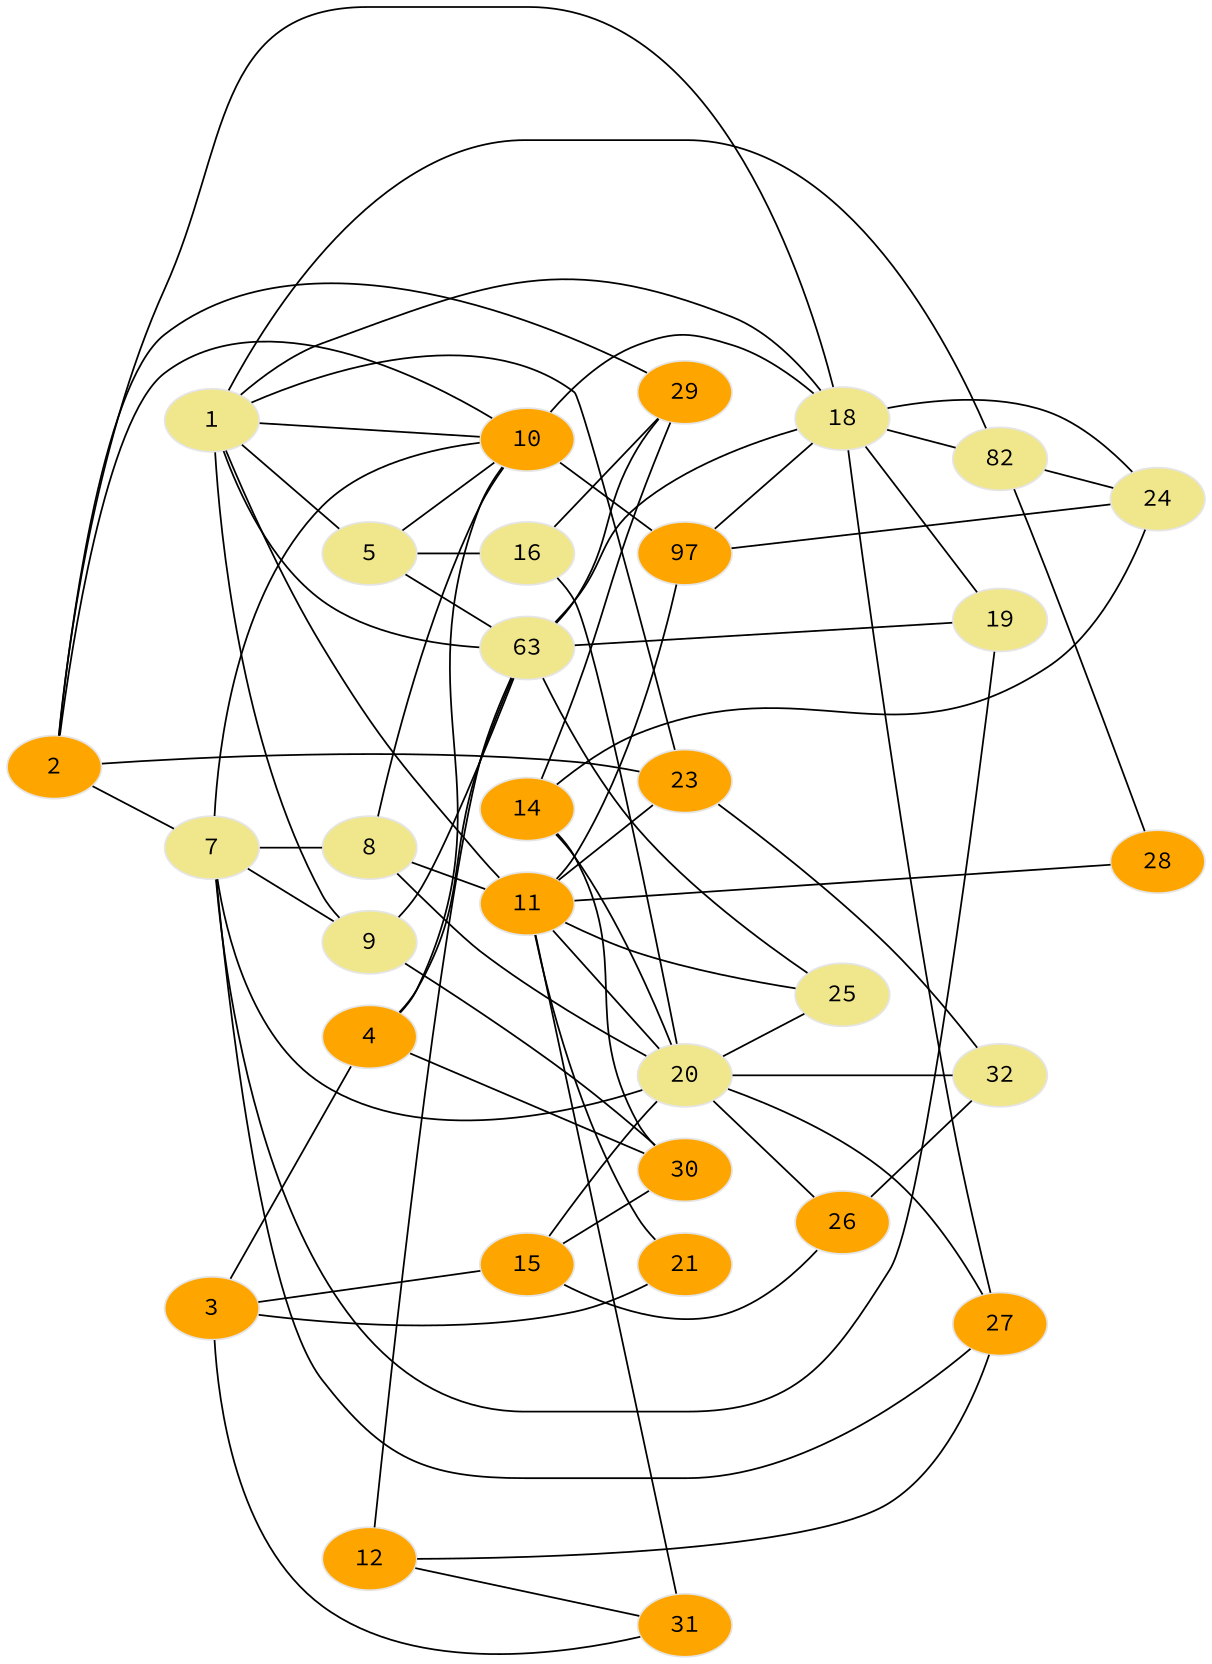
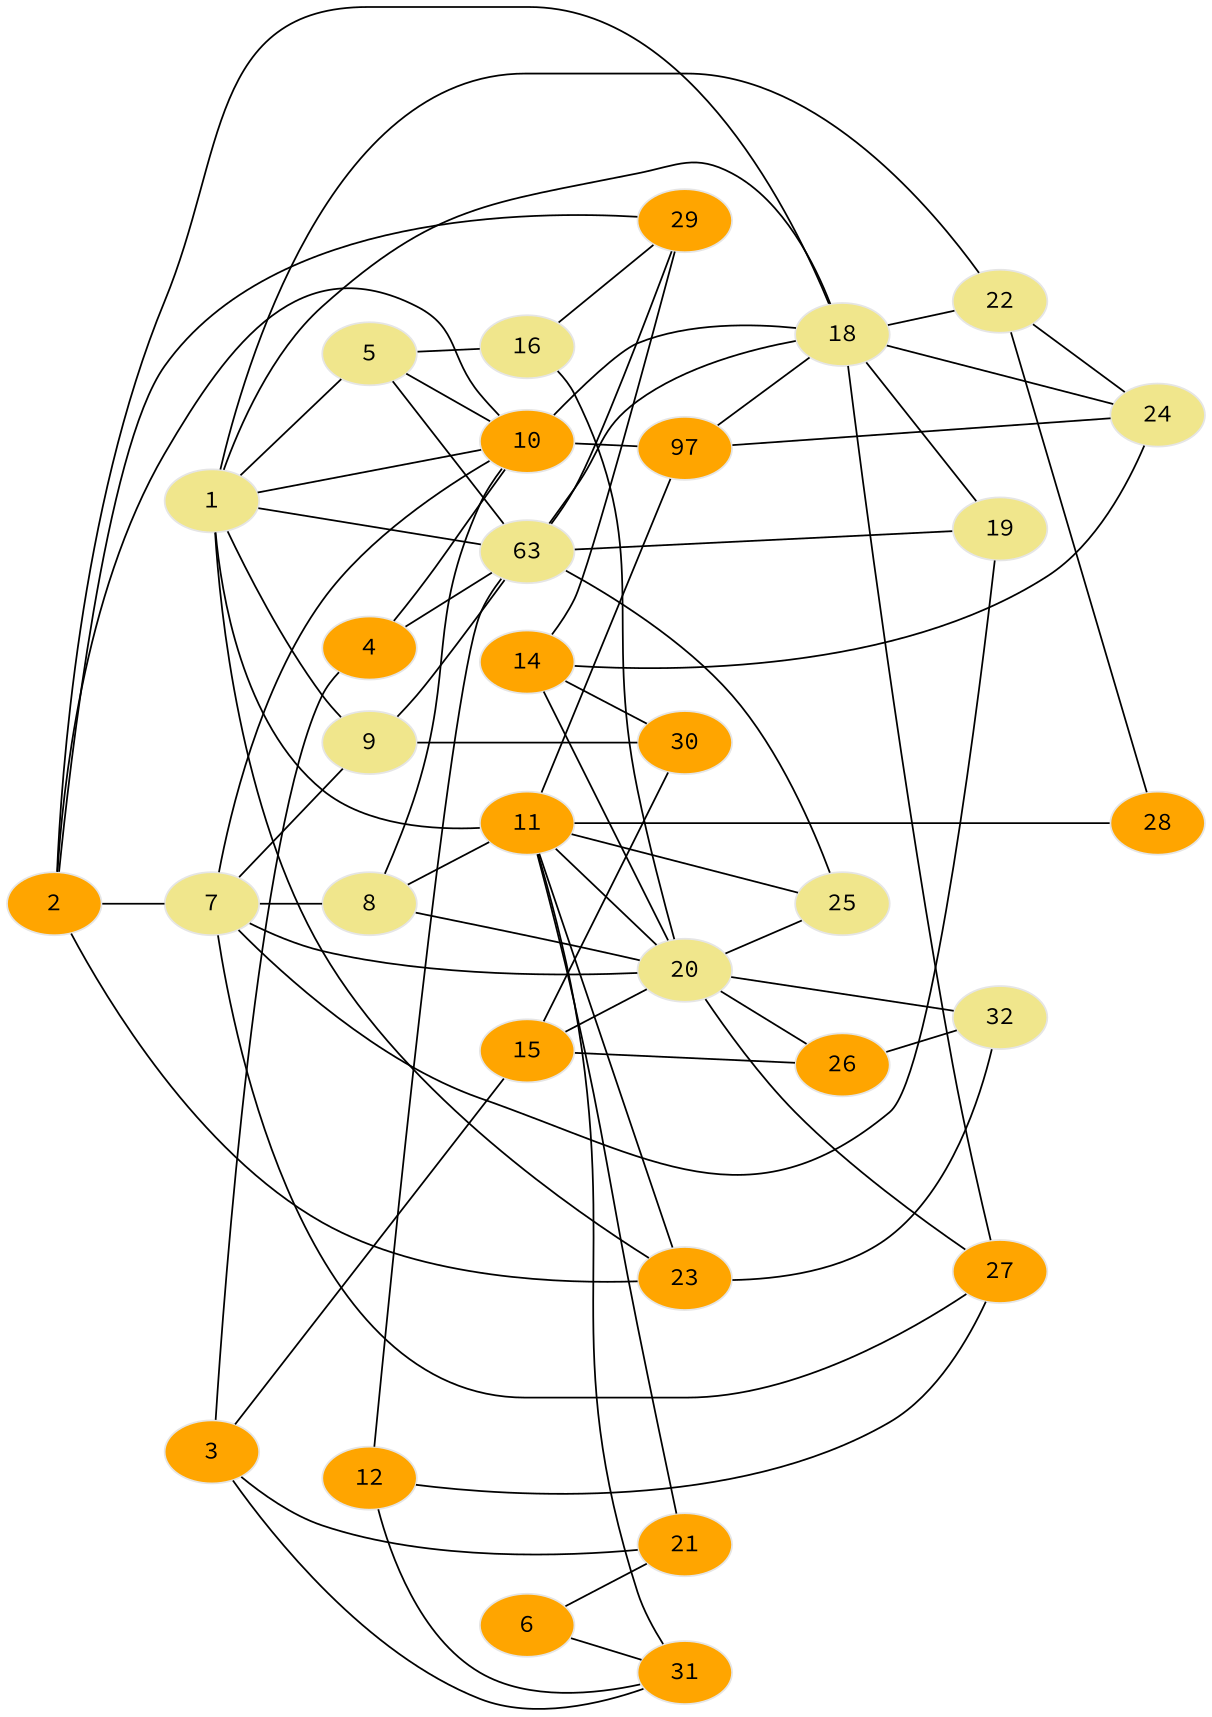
(1000, 459) -> (1000, 301)
(527, 1103) -> none
none -> (527, 1625)
